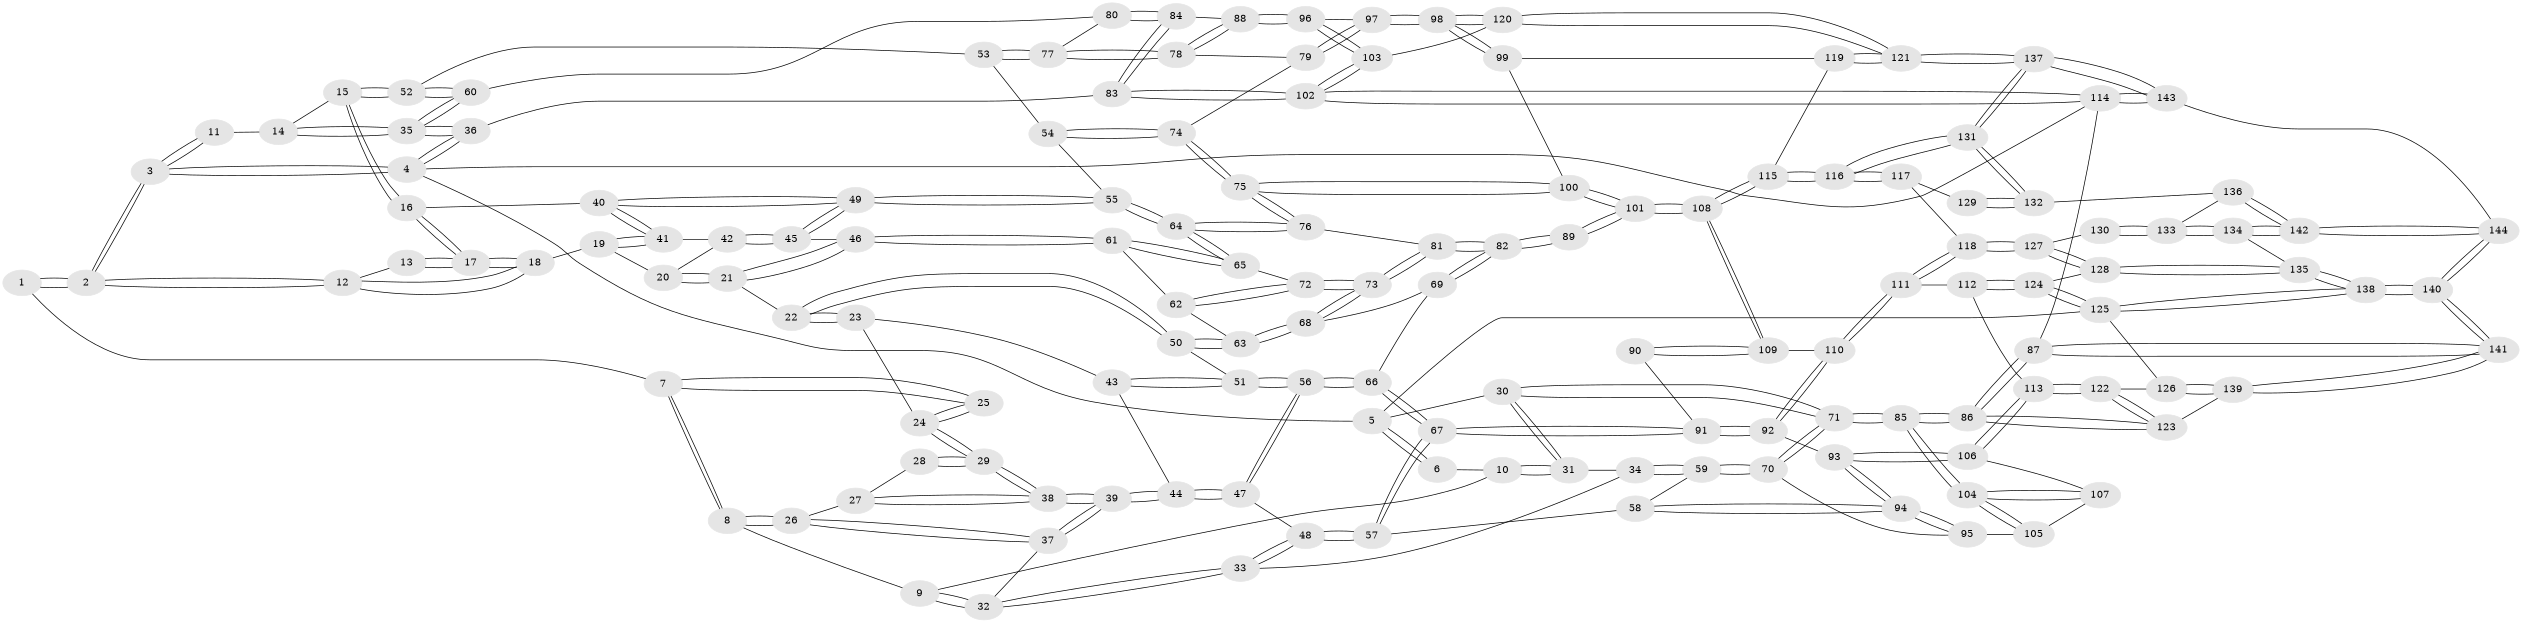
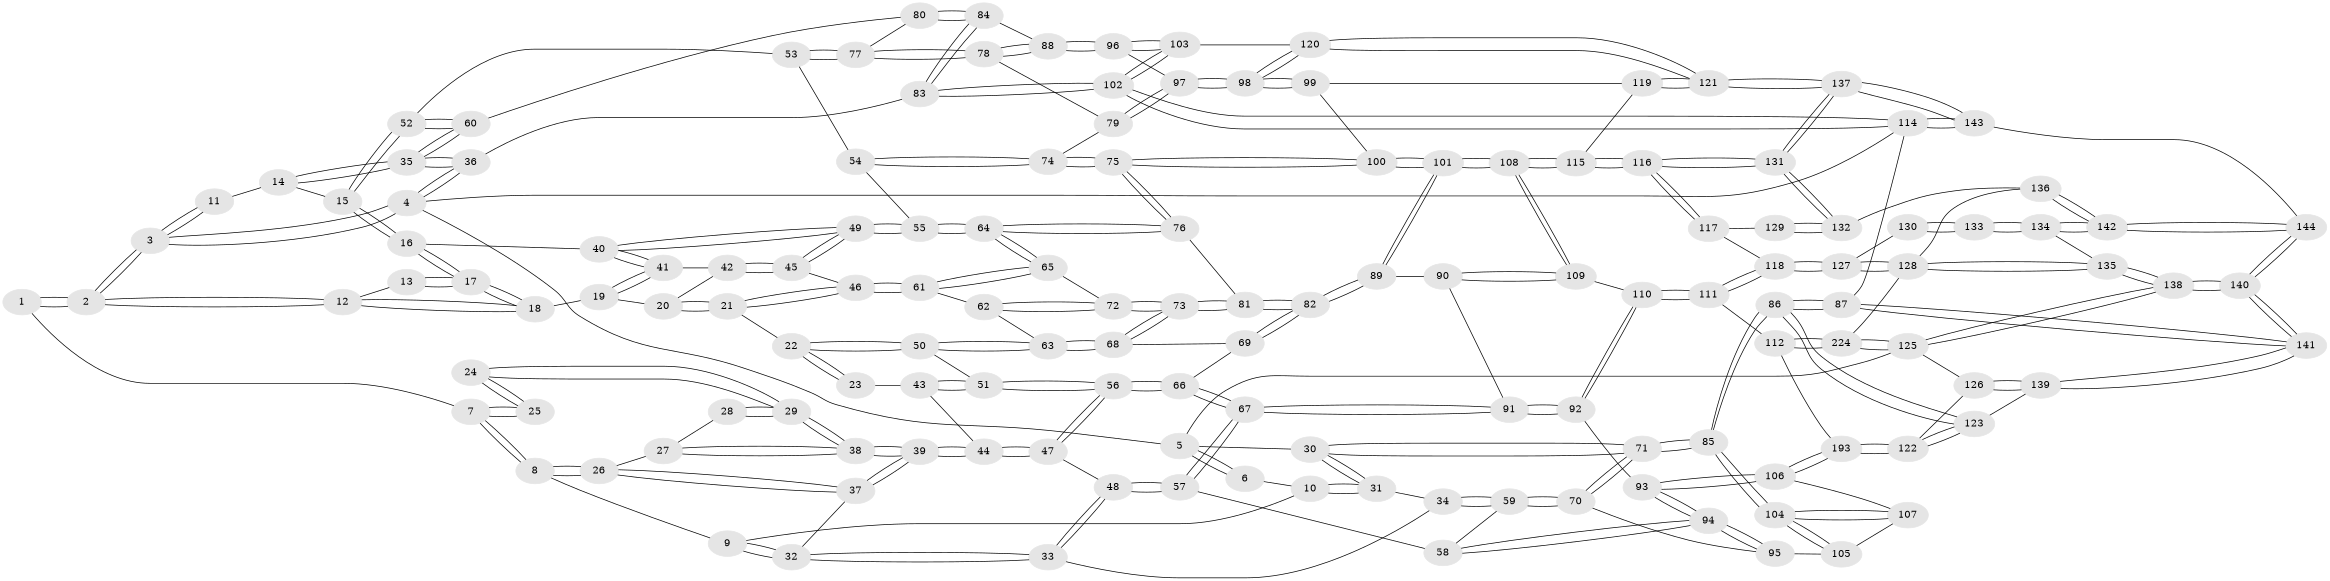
(2200, 212) -> (1958, 205)
none -> (1410, 276)
(2034, 285) -> (1841, 343)
(888, 370) -> none
(2034, 389) -> (1841, 449)
